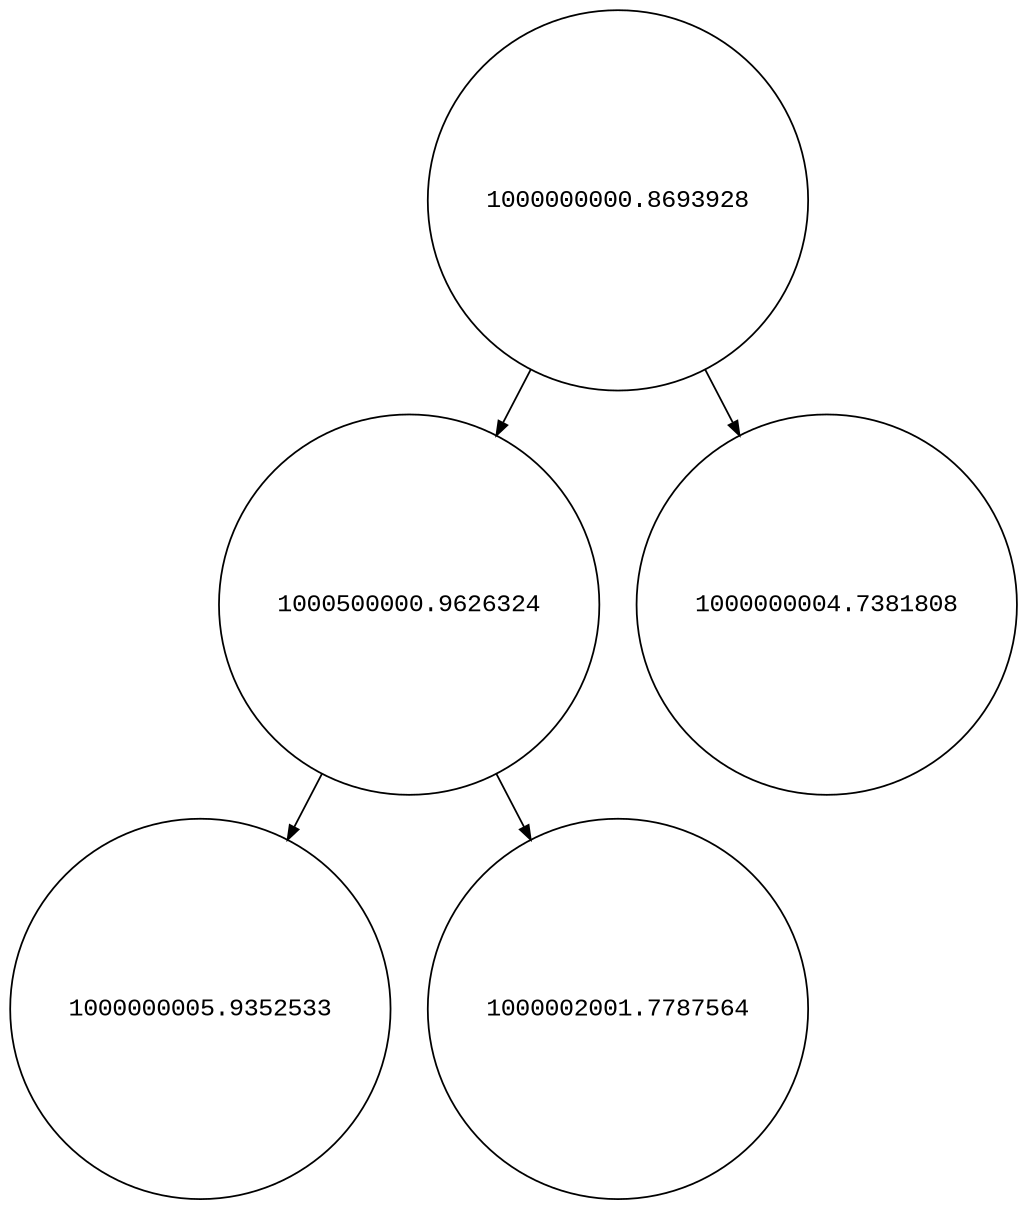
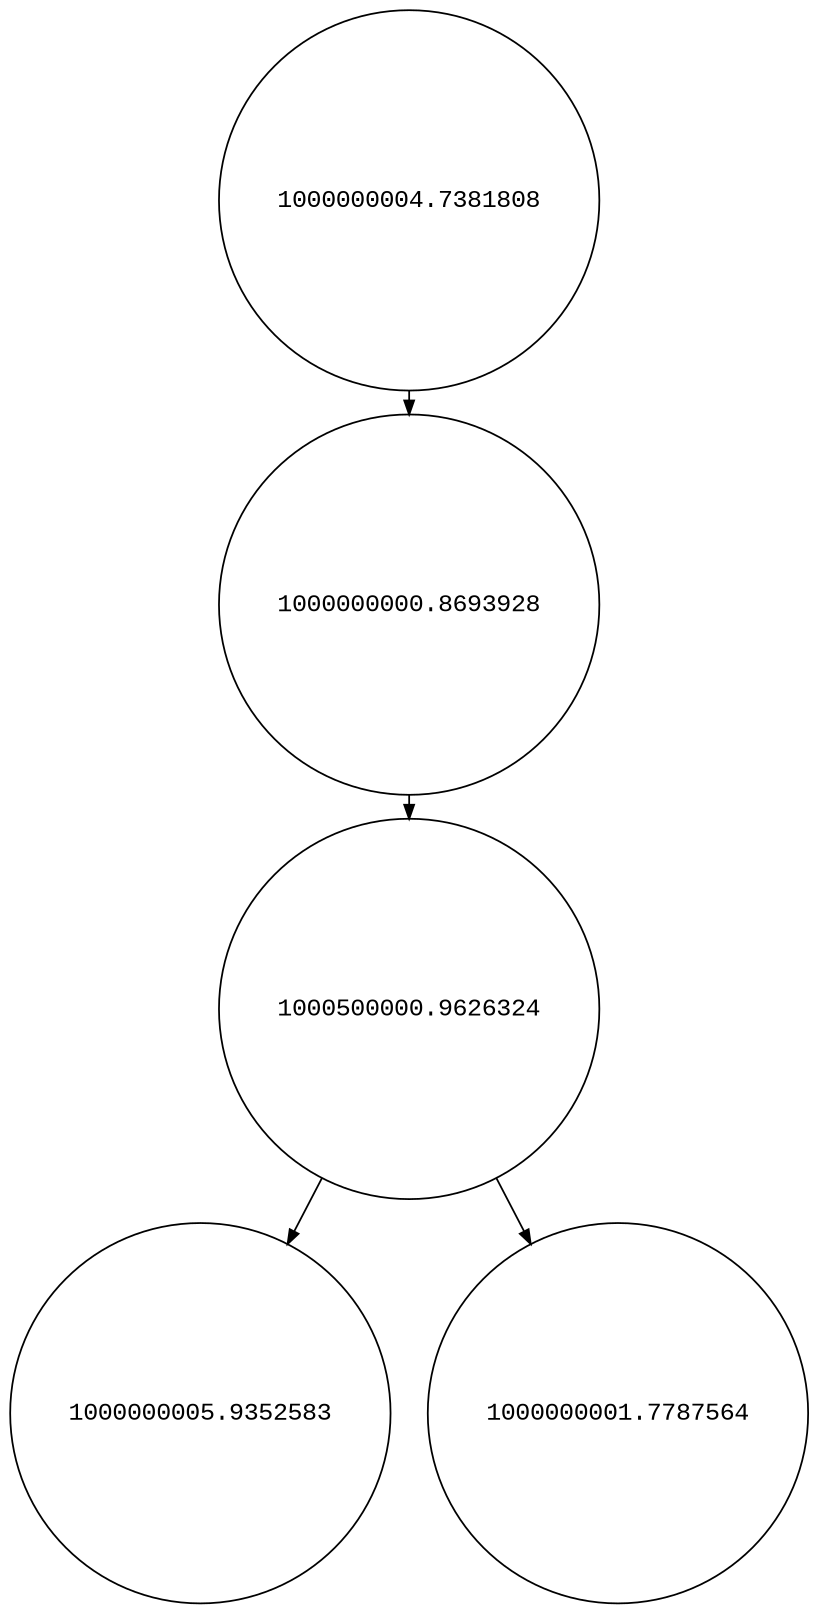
(719, 396) -> (409, 395)
(200, 1009) -> (200, 1413)
(618, 1009) -> (618, 1413)
